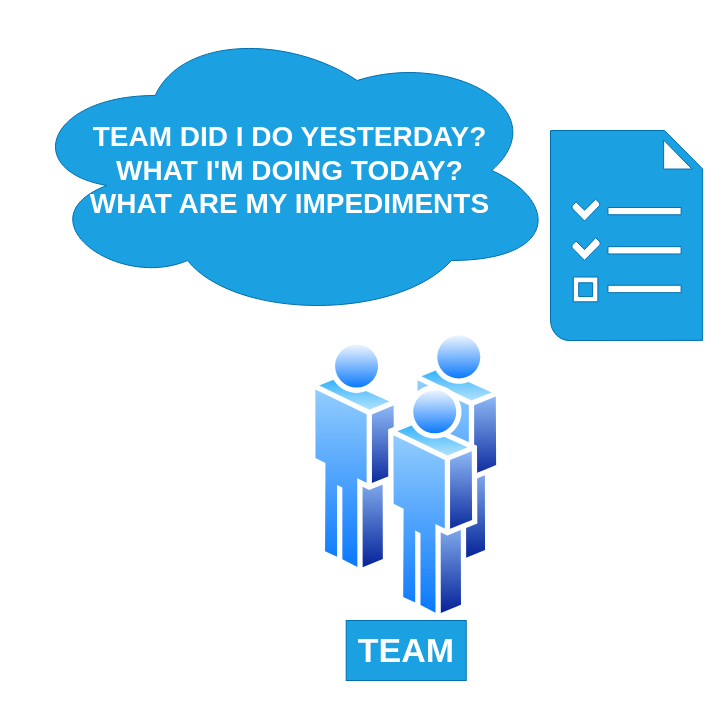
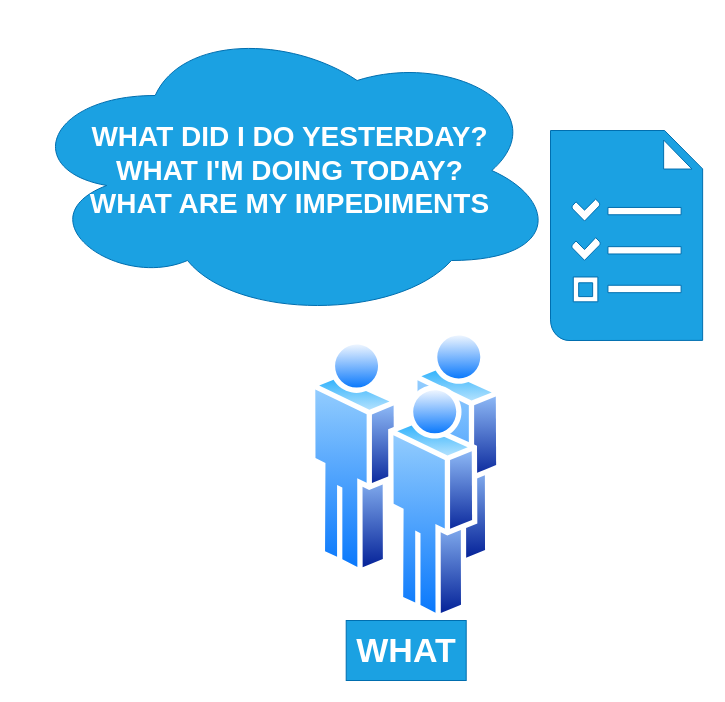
(290, 171) -> (290, 171)
(407, 651) -> (407, 651)
